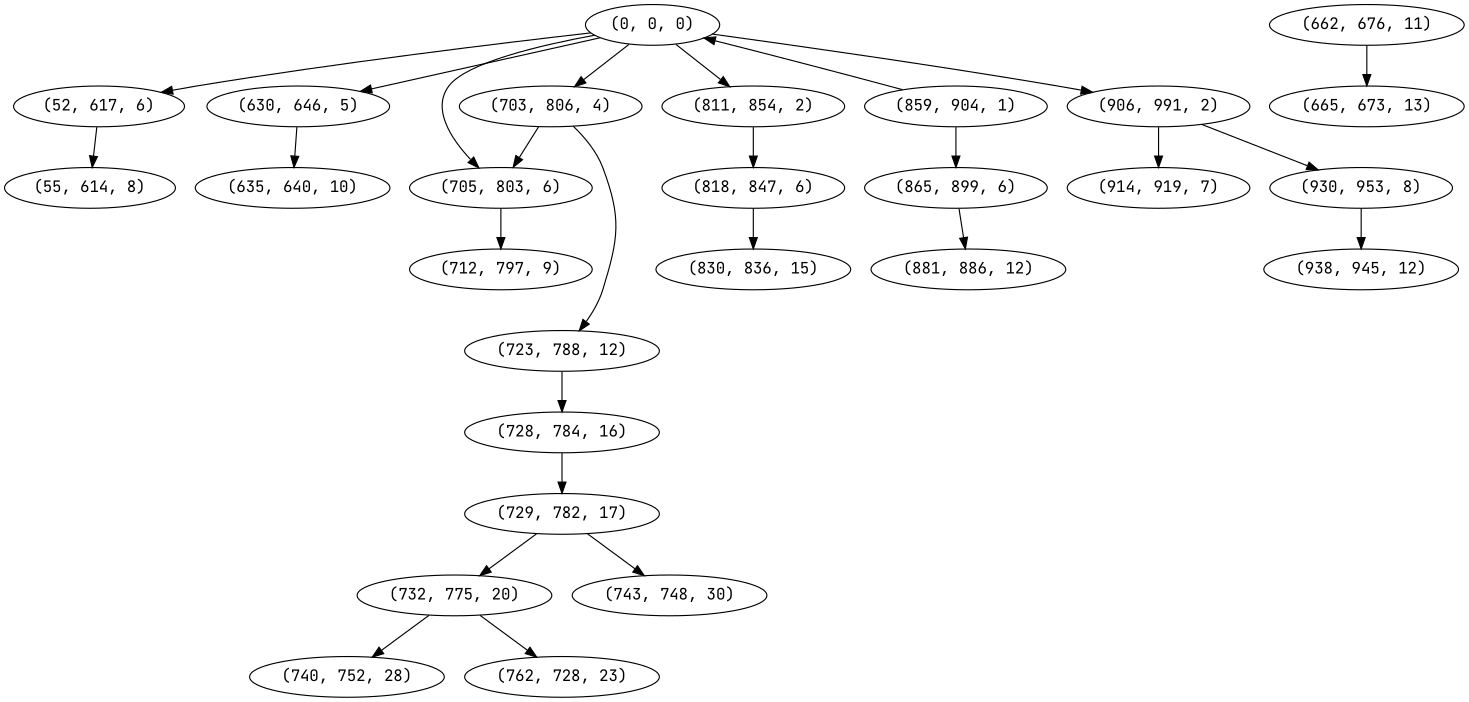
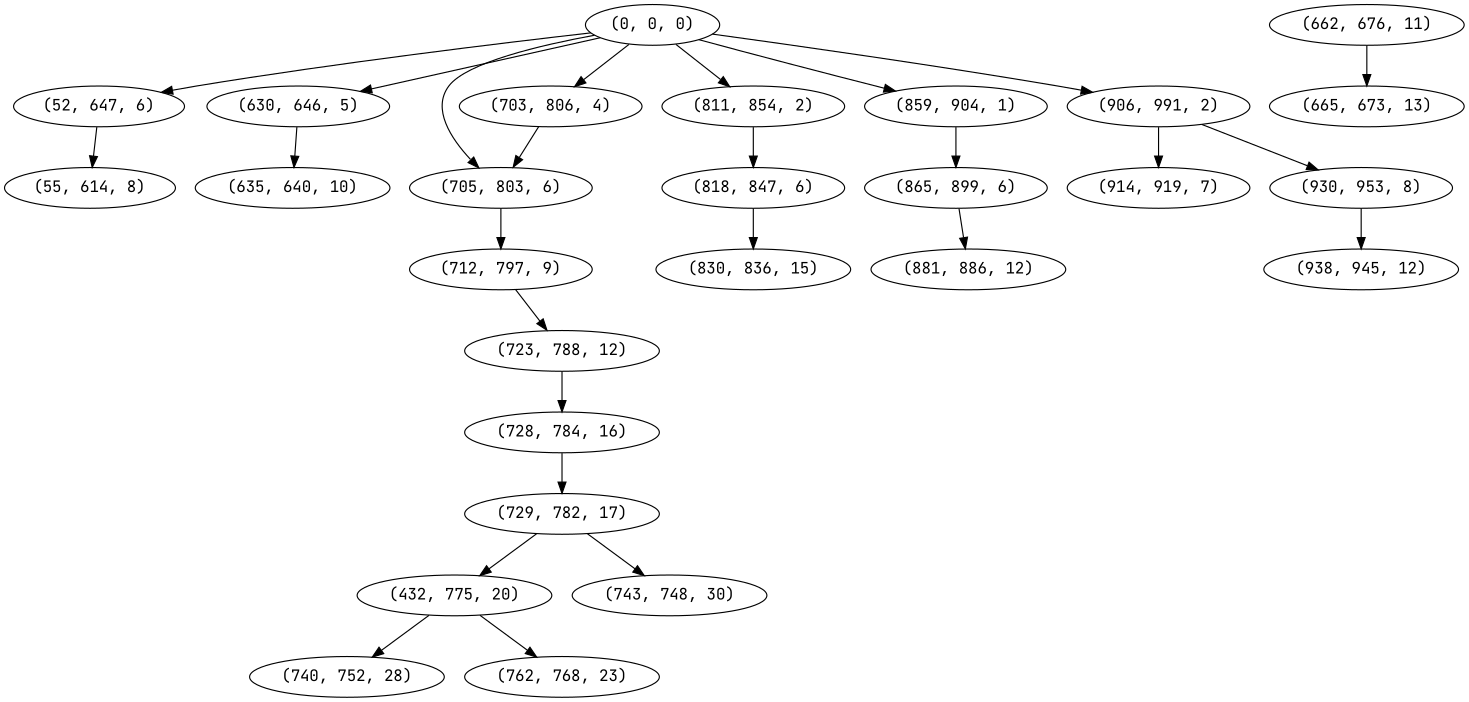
(809, 65) -> (791, 64)
(99, 106) -> (99, 106)
(616, 221) -> (528, 305)
(454, 595) -> (454, 595)
(562, 677) -> (562, 677)
